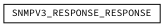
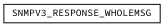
(82, 14) -> (82, 14)
